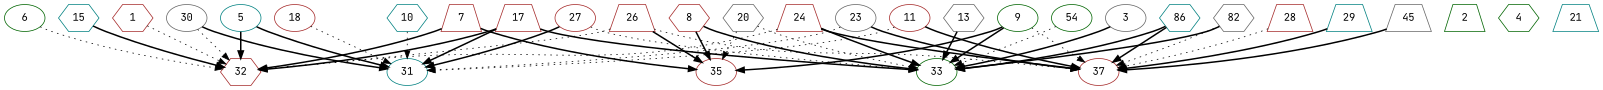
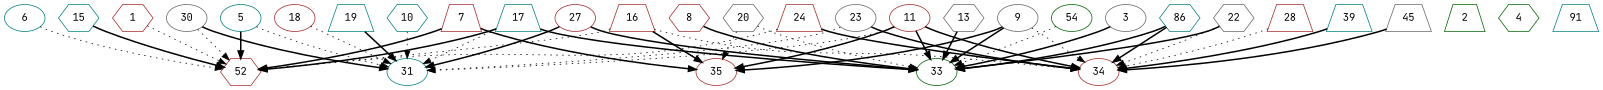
(25, 18) -> (25, 18)
none -> (351, 18)
(518, 18) -> (518, 18)
(632, 18) -> (632, 18)
(1018, 18) -> (1018, 18)
(1234, 18) -> (1234, 18)
(1349, 18) -> (1349, 18)
(1576, 18) -> (1576, 18)
(701, 42) -> (839, 45)
(463, 45) -> (463, 45)
(866, 46) -> (919, 37)
(318, 48) -> (318, 48)
(749, 54) -> (749, 54)
(241, 72) -> (241, 72)
(1099, 72) -> (1099, 72)
